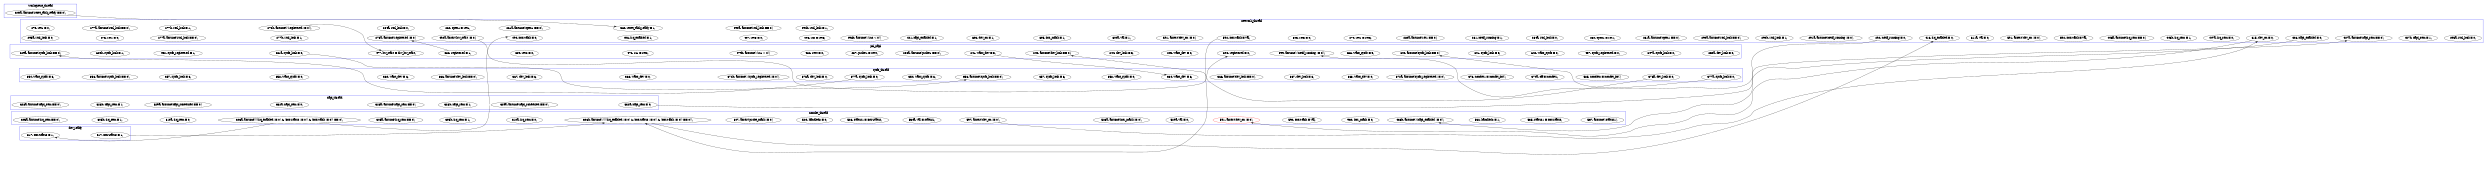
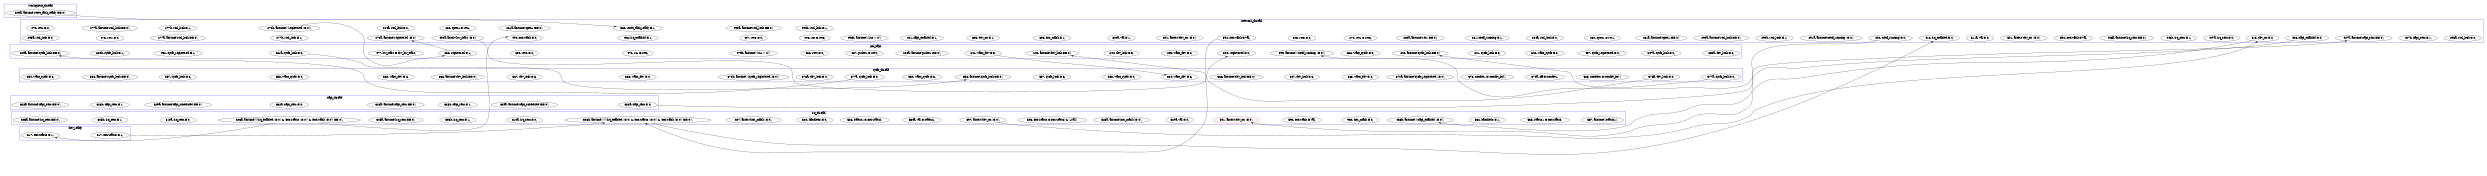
(345, 27) -> (363, 50)
(819, 113) -> (819, 113)
(753, 120) -> (753, 120)
none -> (1052, 120)
